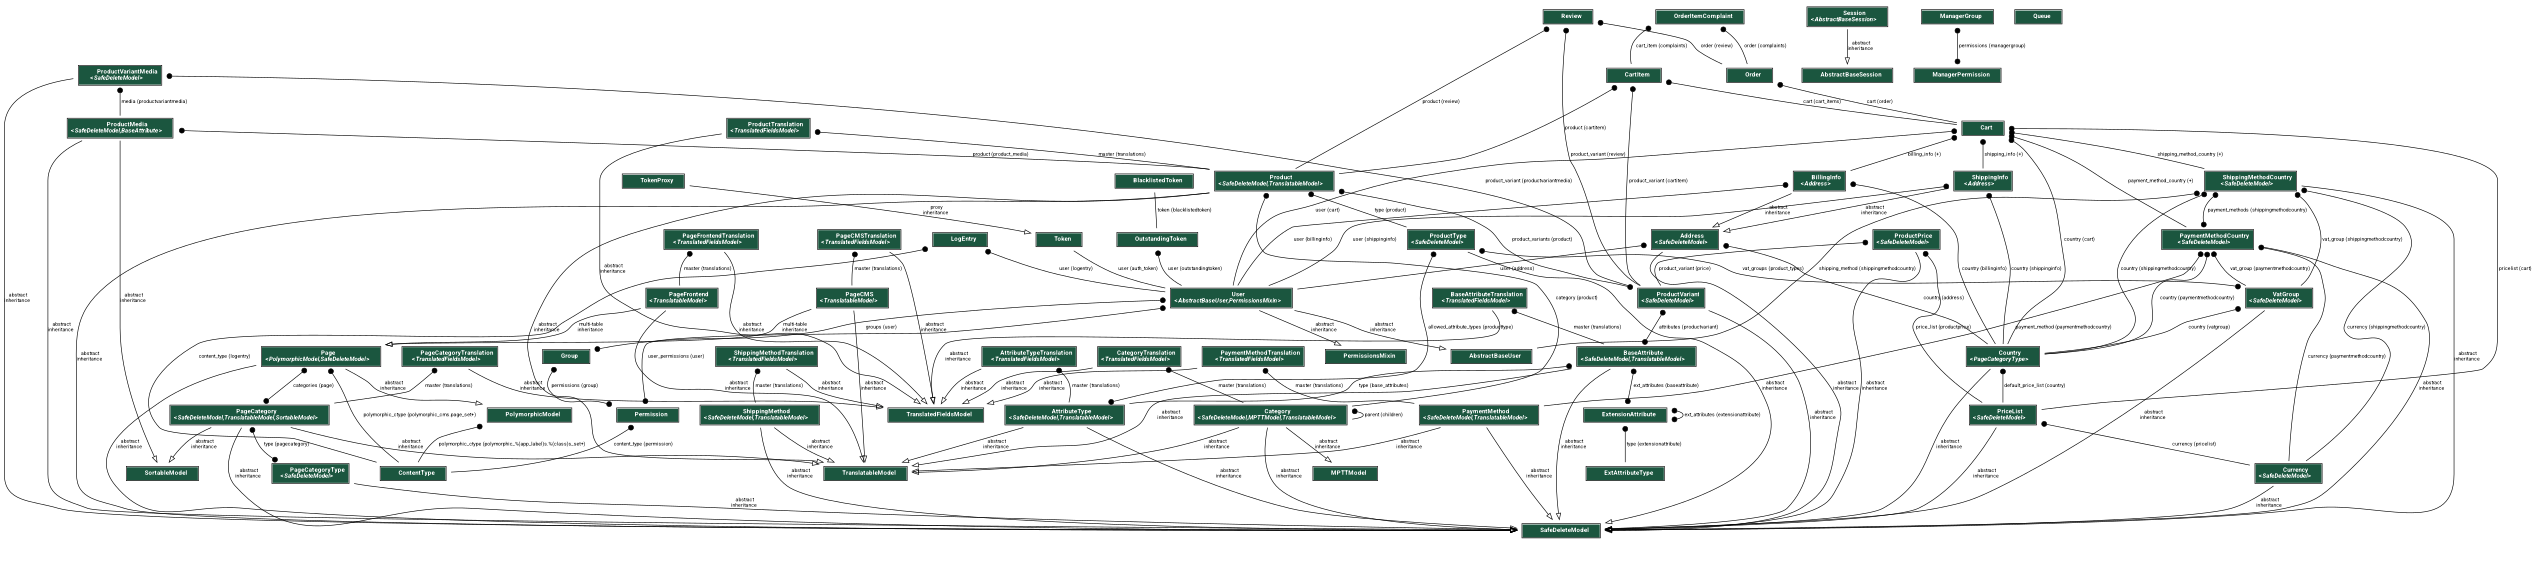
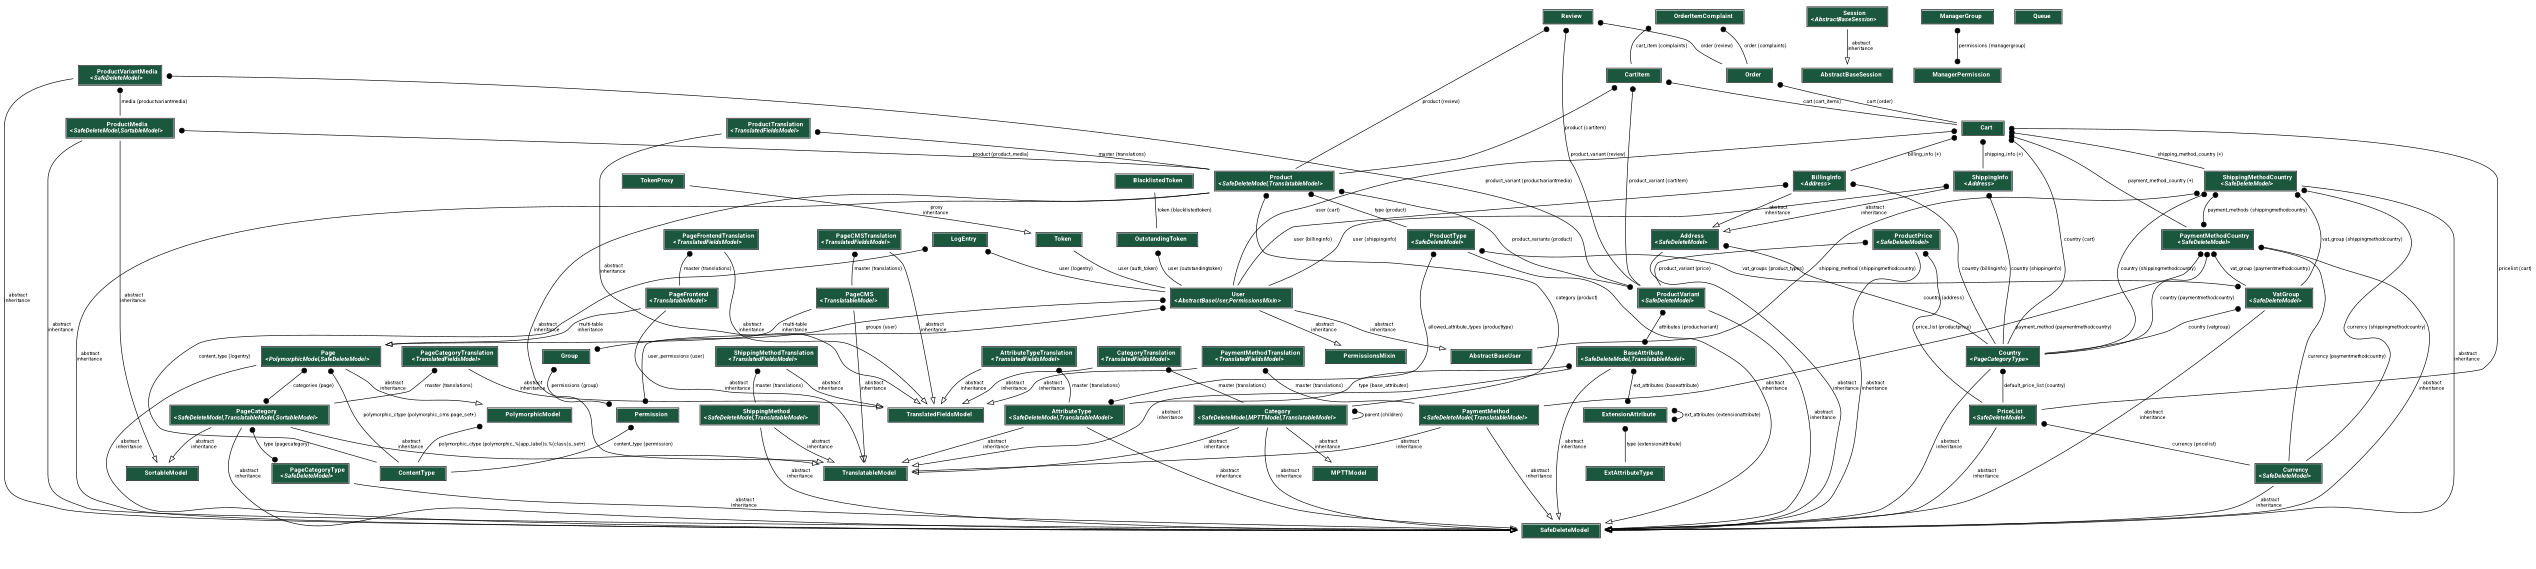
(117, 131) -> (117, 131)
(1478, 266) -> none
(1480, 298) -> none
